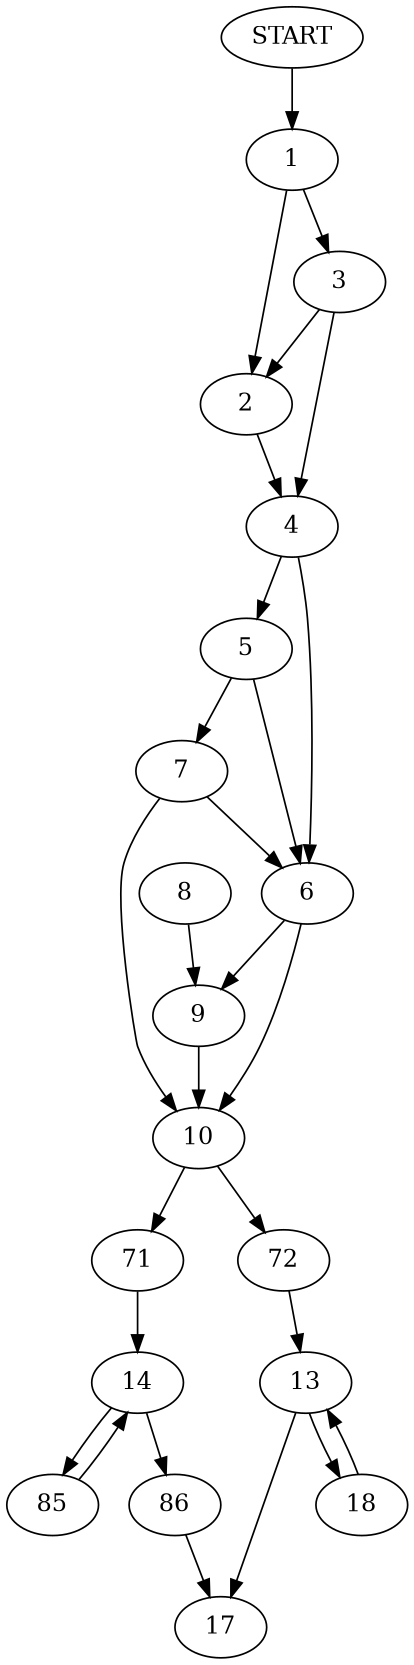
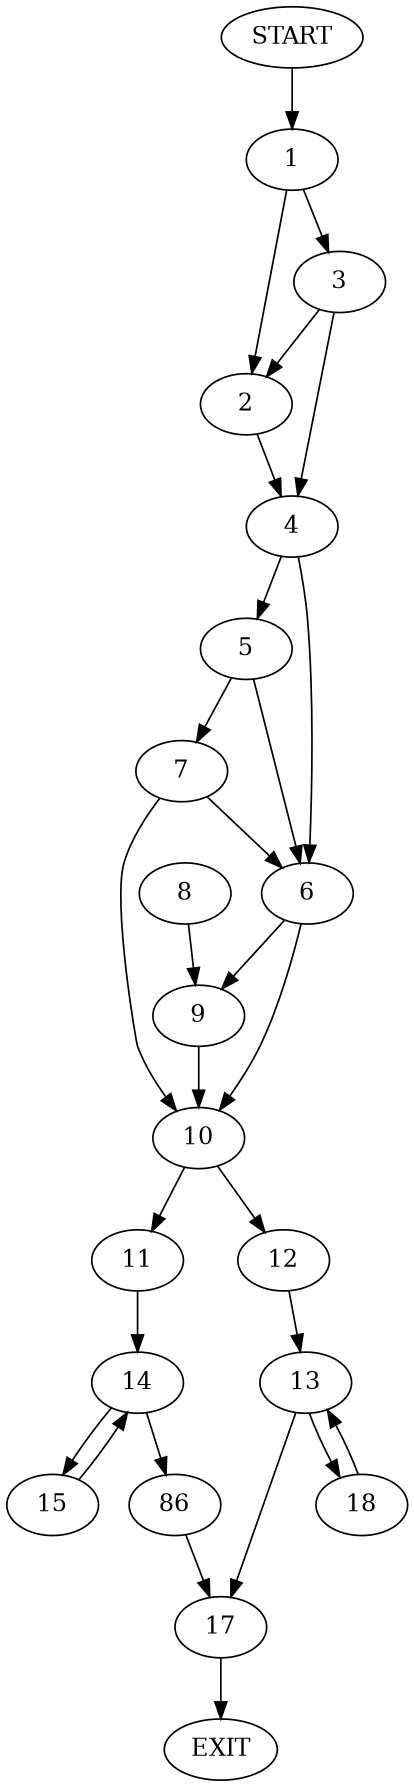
(138, 1260) -> (138, 1260)
(284, 1260) -> (284, 1260)
(53, 1505) -> (53, 1505)
none -> (221, 1750)
